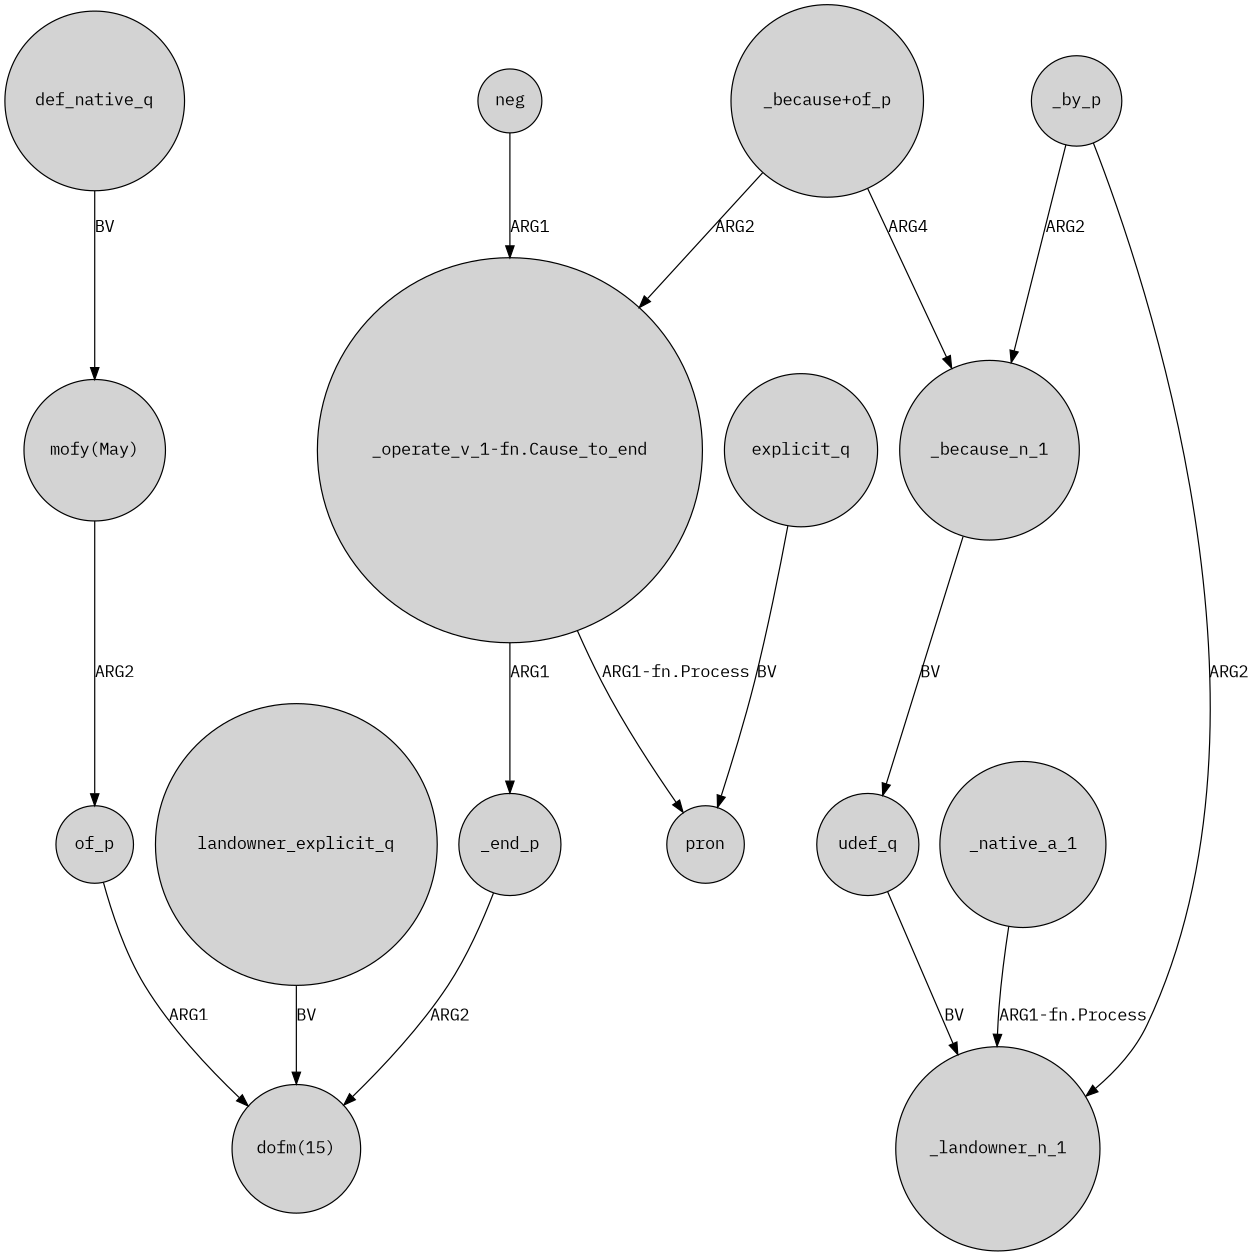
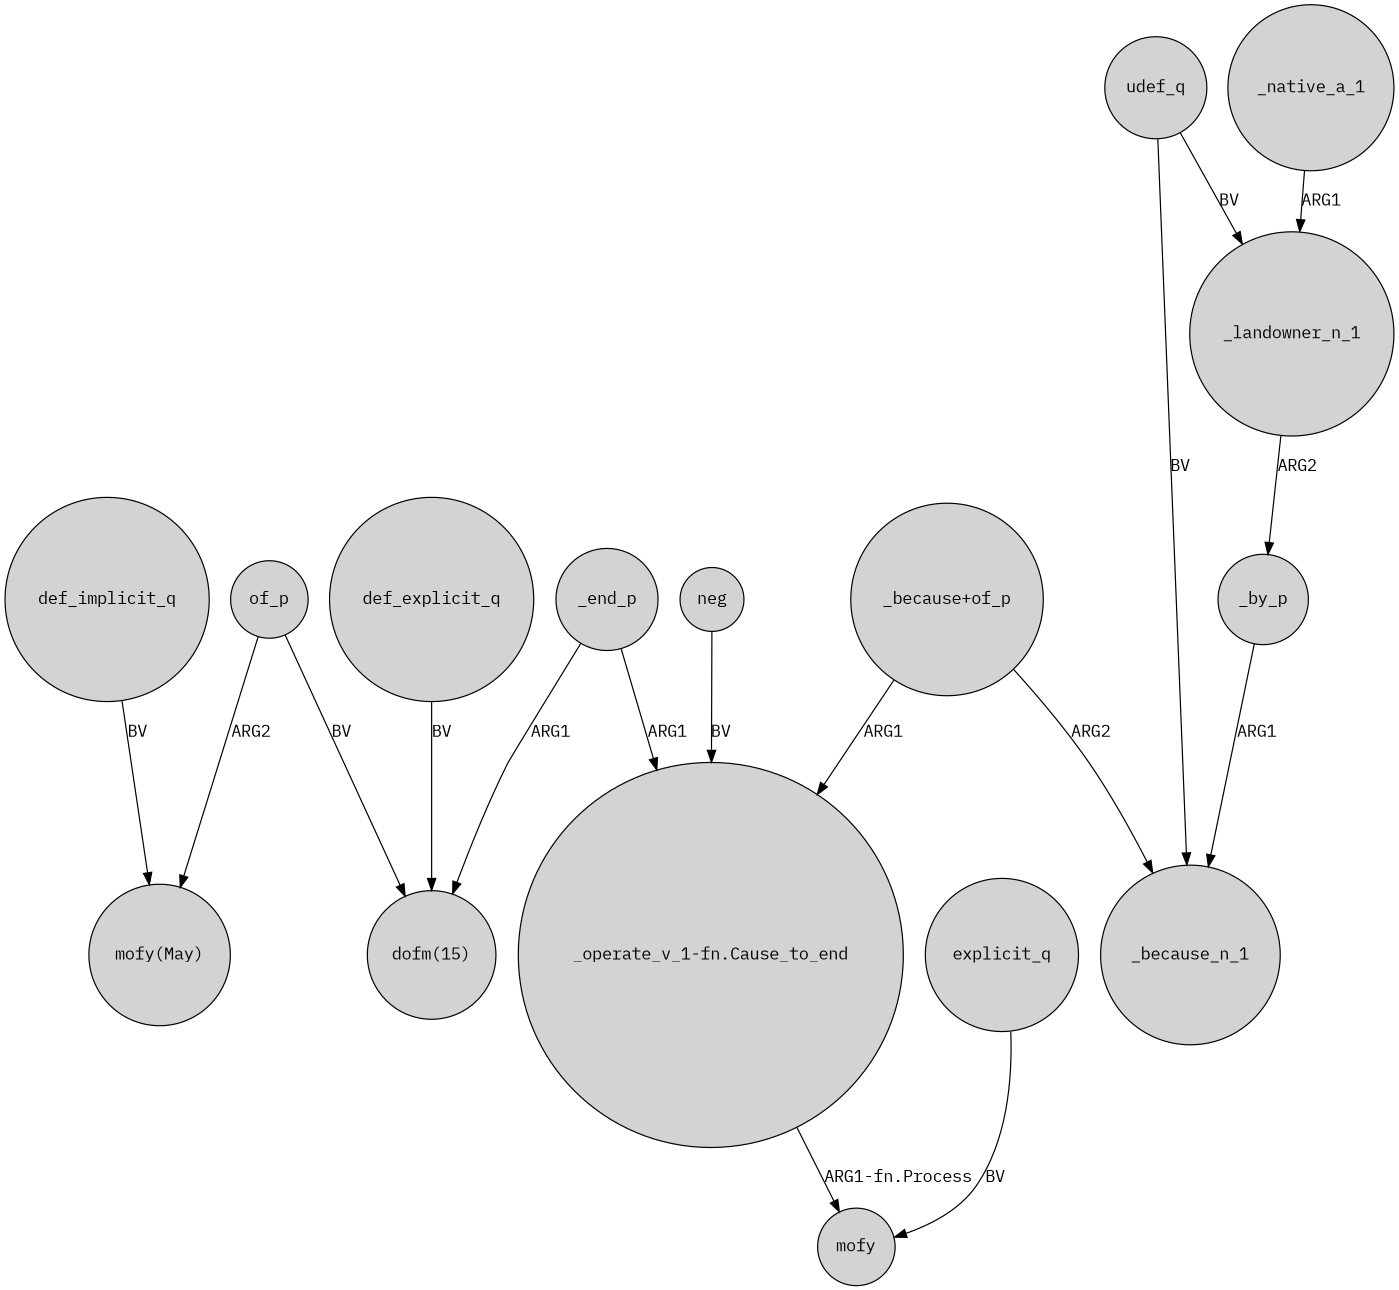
(95, 101) -> (107, 599)
(530, 227) -> (721, 732)
(735, 227) -> (884, 732)
(908, 227) -> (1091, 732)
(1066, 227) -> (1257, 732)
(1206, 622) -> (1275, 489)
(95, 657) -> (221, 756)
(925, 660) -> (1172, 496)
(510, 712) -> (637, 704)
(296, 844) -> (432, 599)
(706, 844) -> (856, 1247)
(189, 1016) -> (342, 732)
(450, 1016) -> (551, 732)
(1073, 1016) -> (1322, 201)
